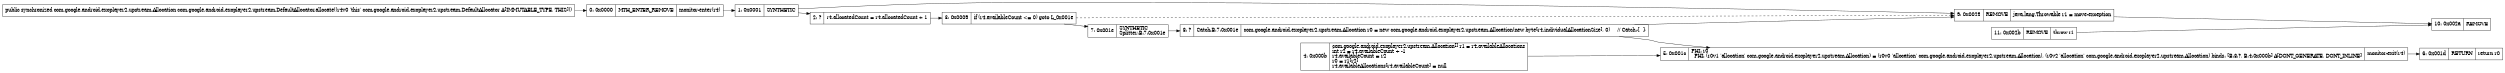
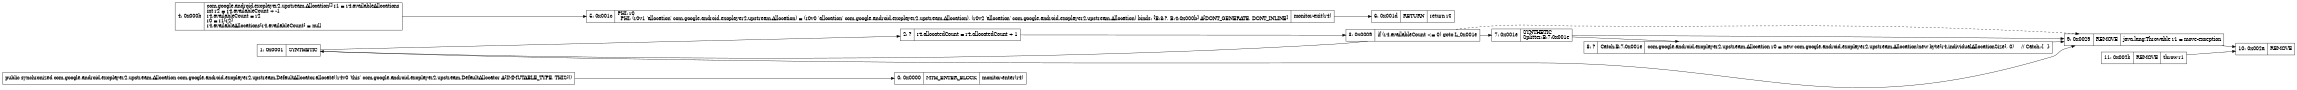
(646, 10) -> (951, 78)
(727, 11) -> (846, 58)
none -> (1816, 37)
(1663, 43) -> none
